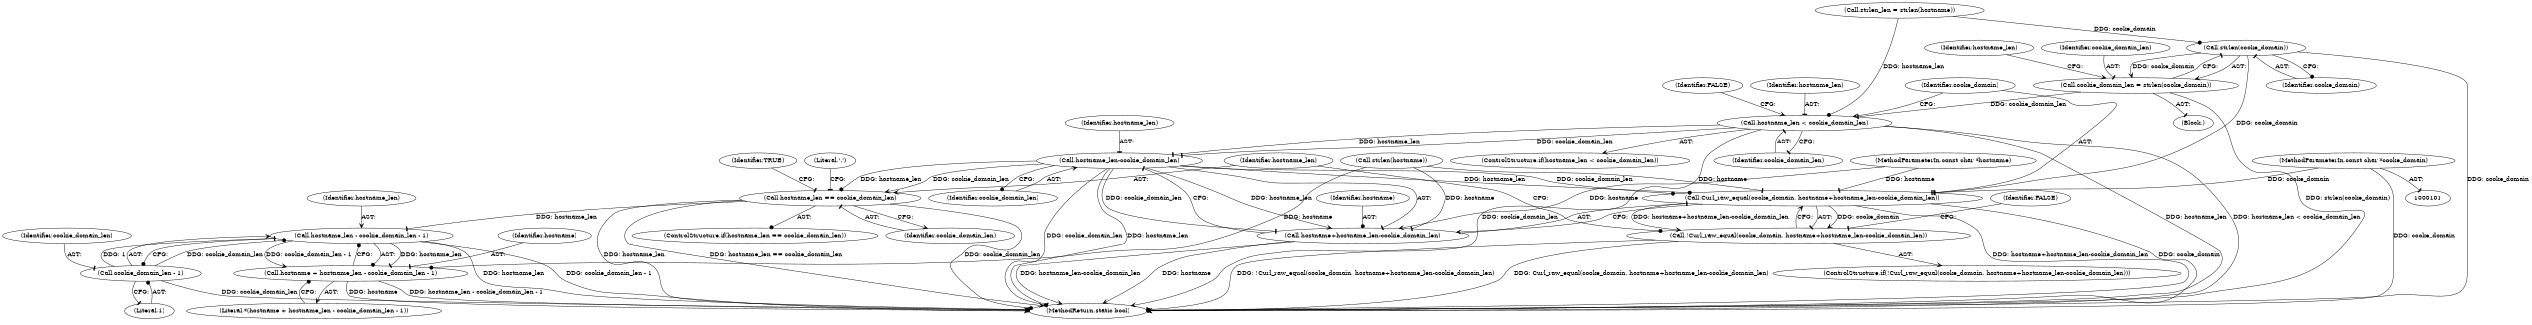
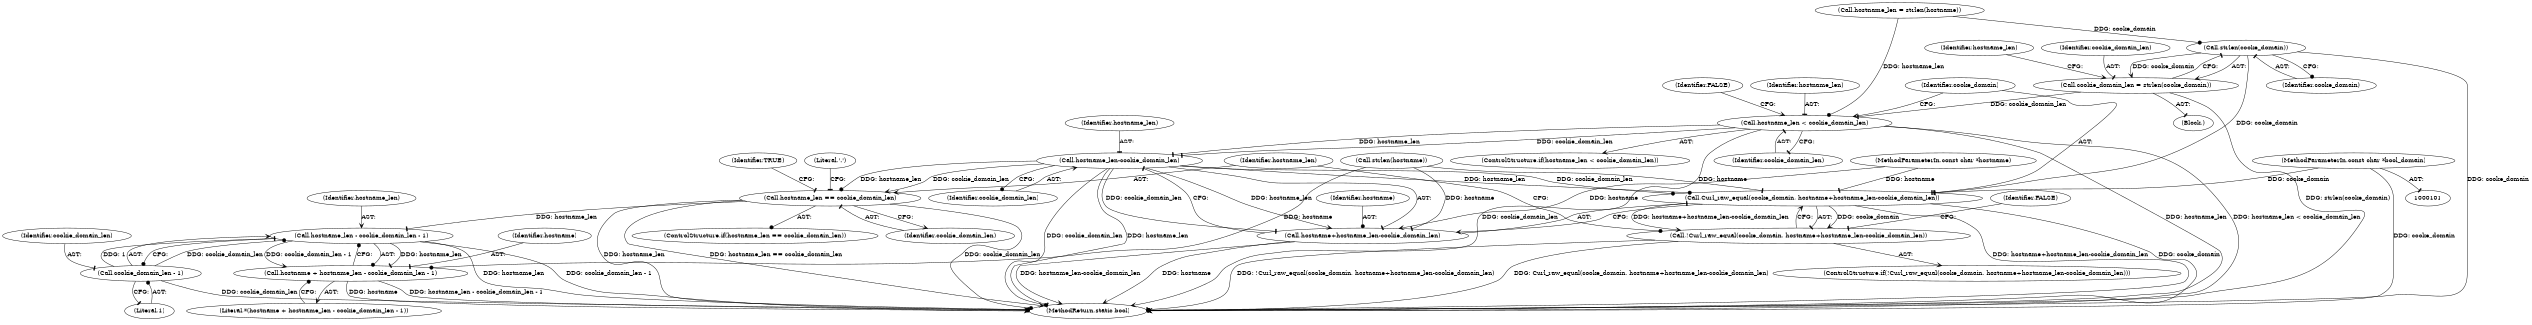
(1900, 10) -> (1900, 10)
(2354, 161) -> (2354, 161)
